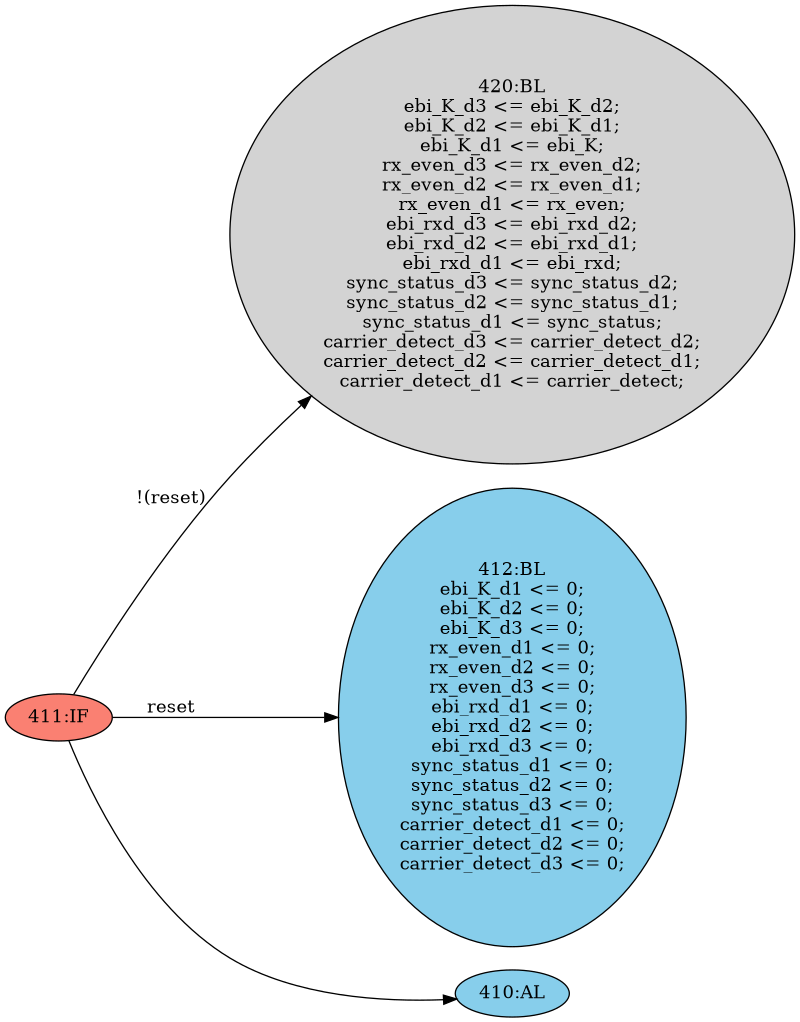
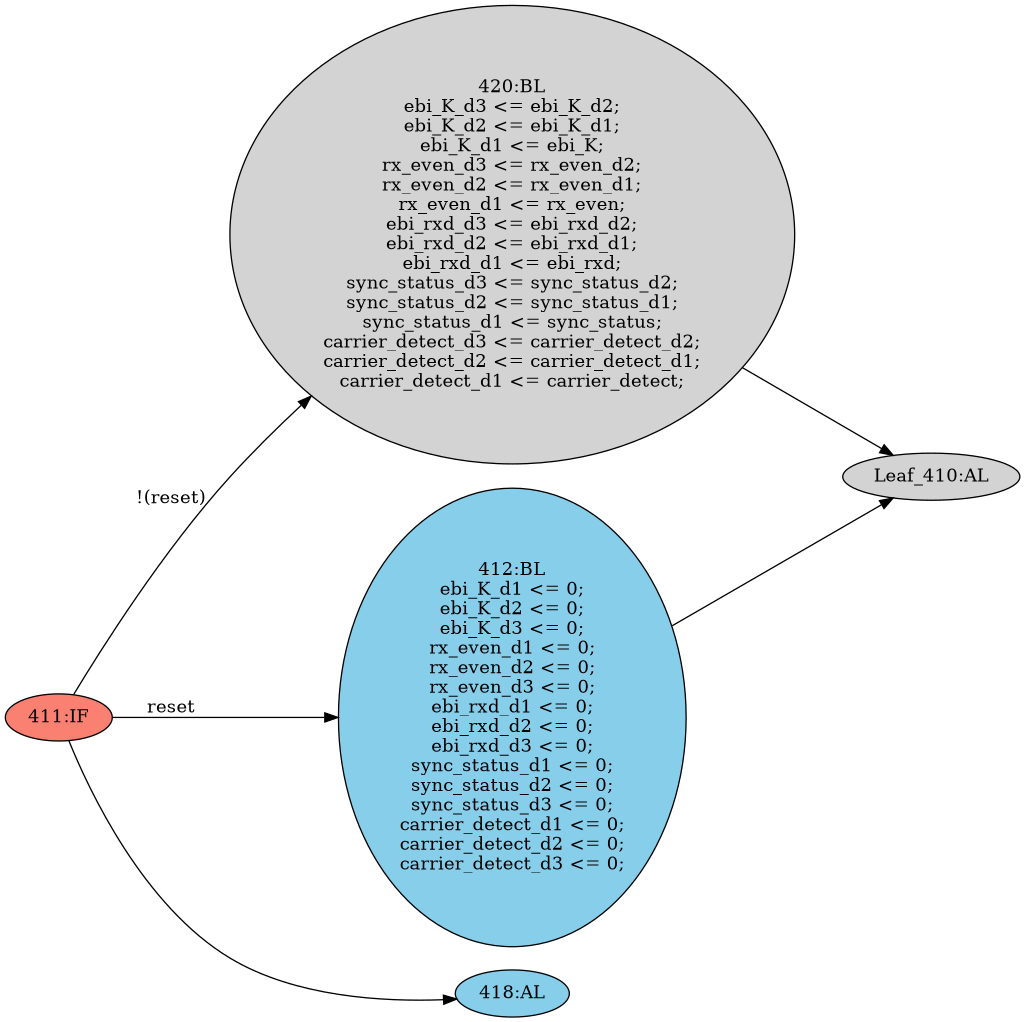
none -> (931, 477)
(512, 993) -> (512, 993)
